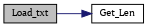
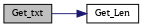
(30, 14) -> (28, 14)
